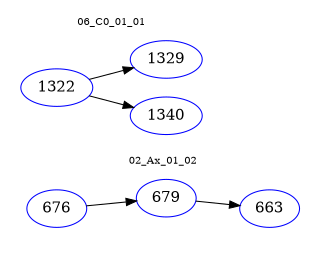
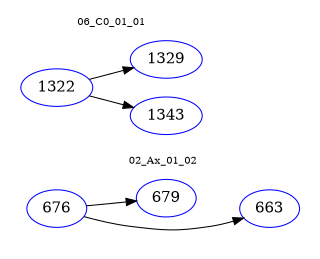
(166, 116) -> (166, 116)
(213, 203) -> (158, 229)
